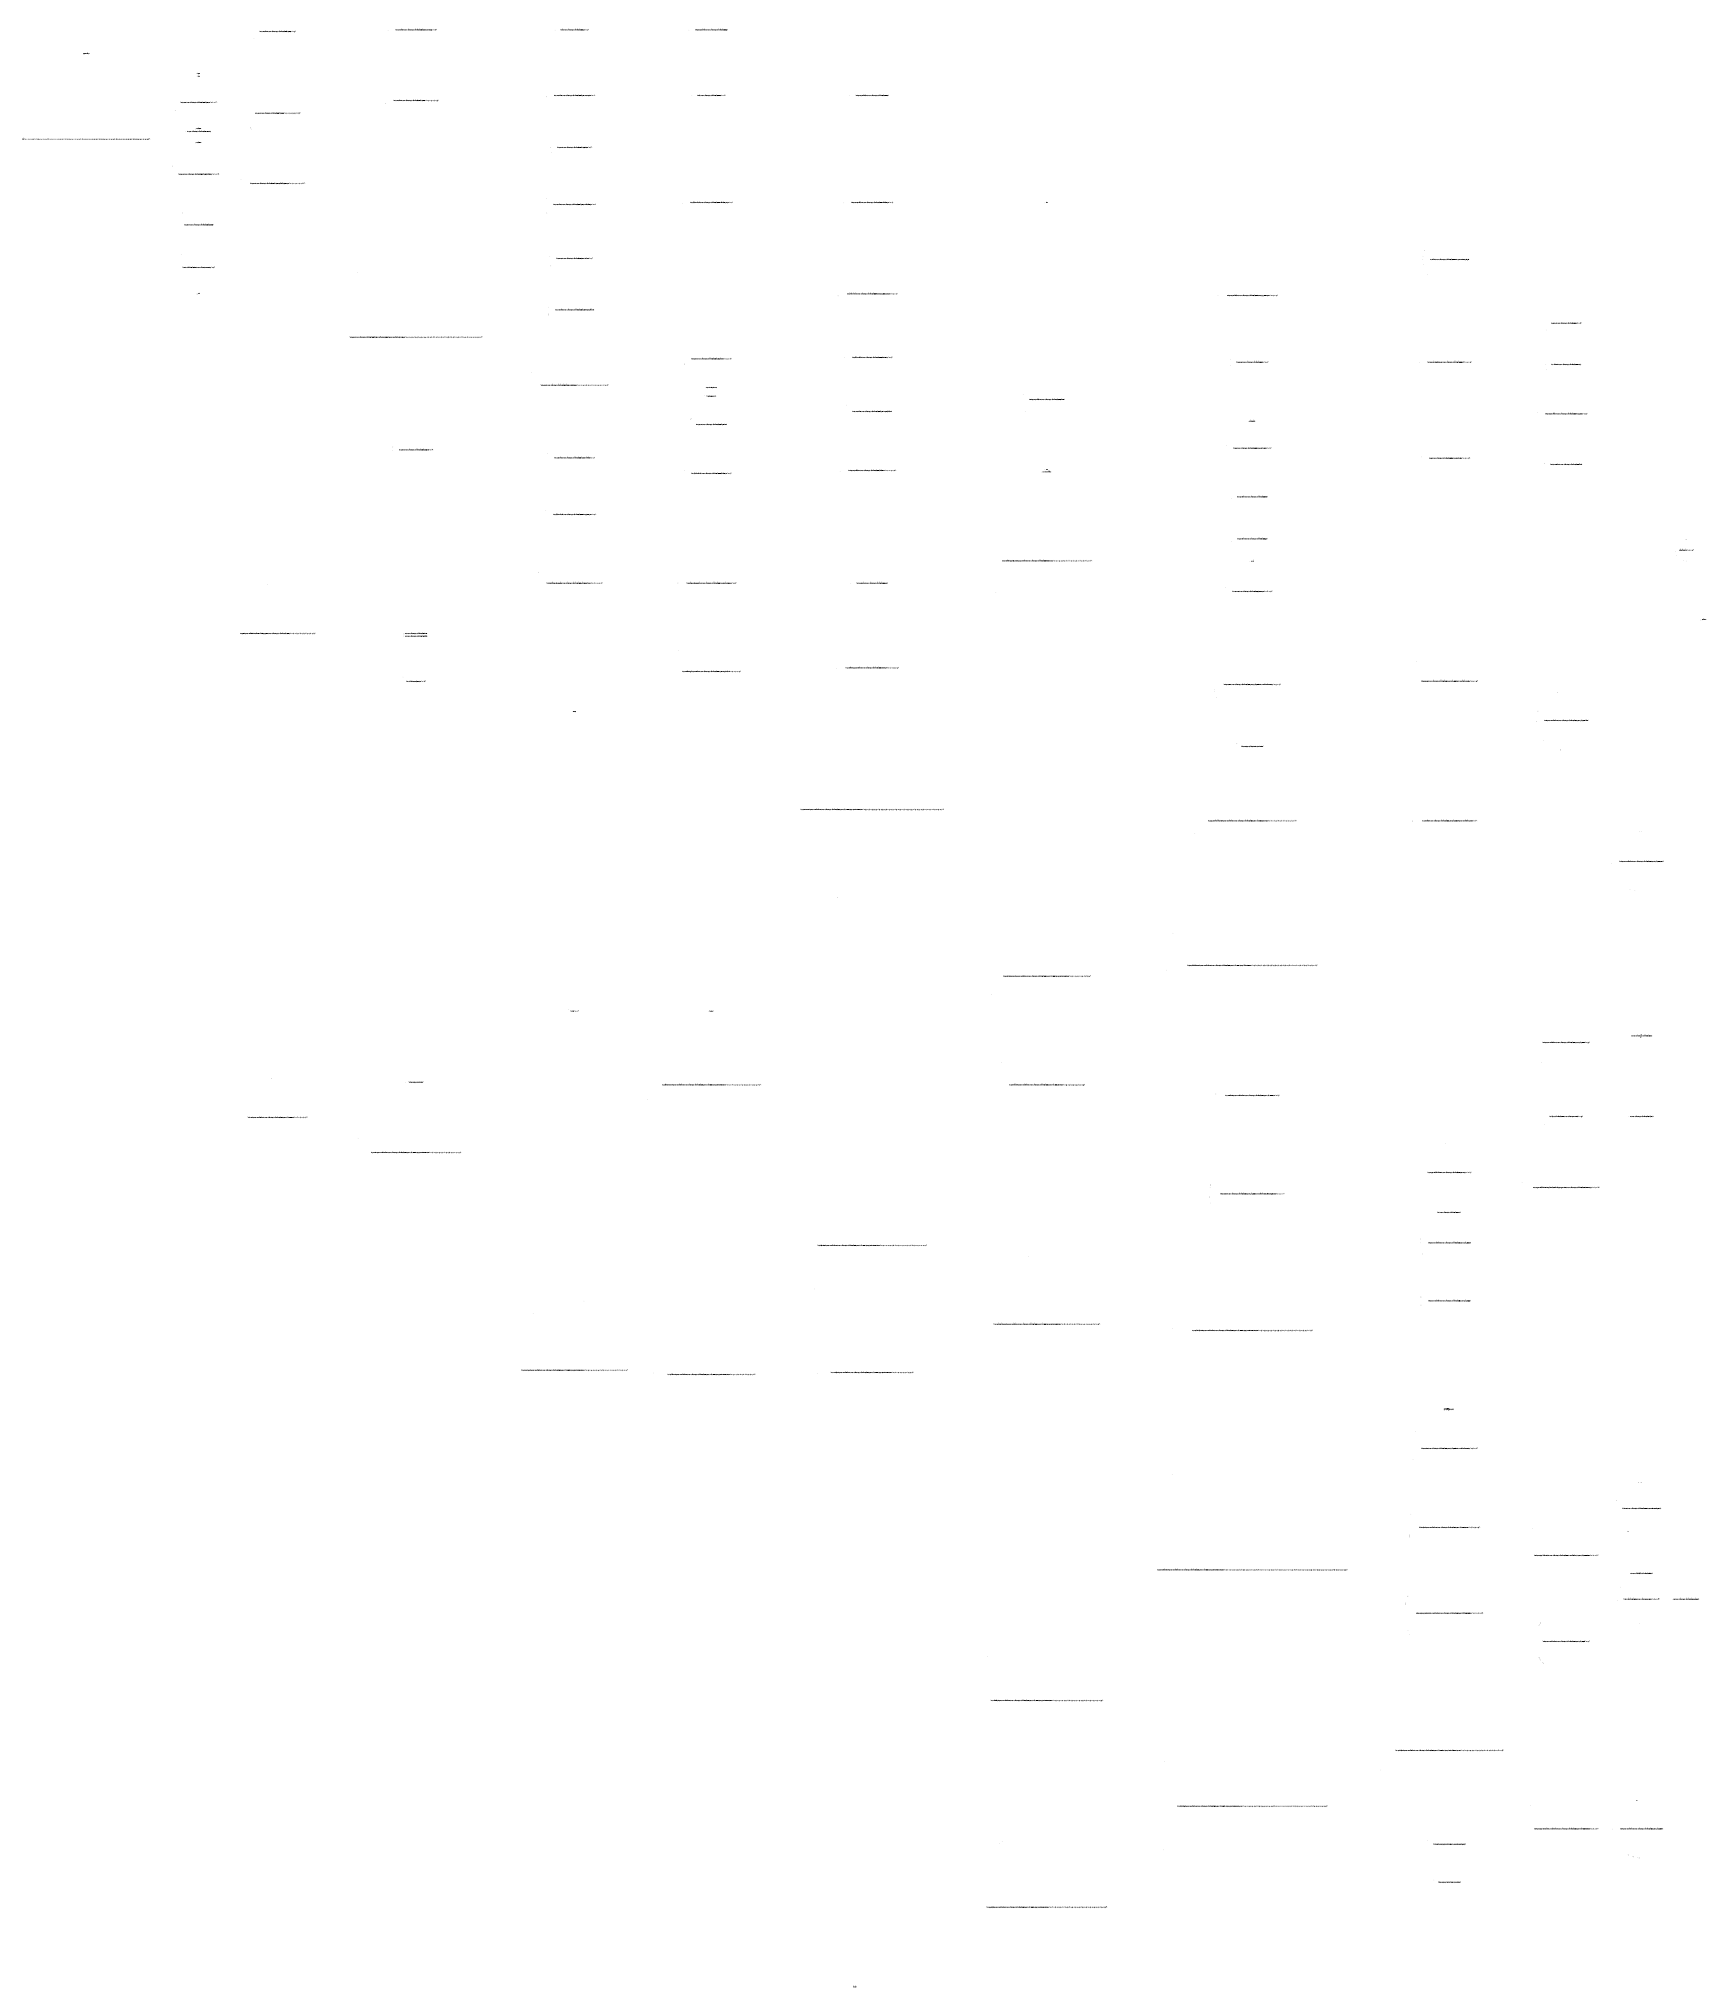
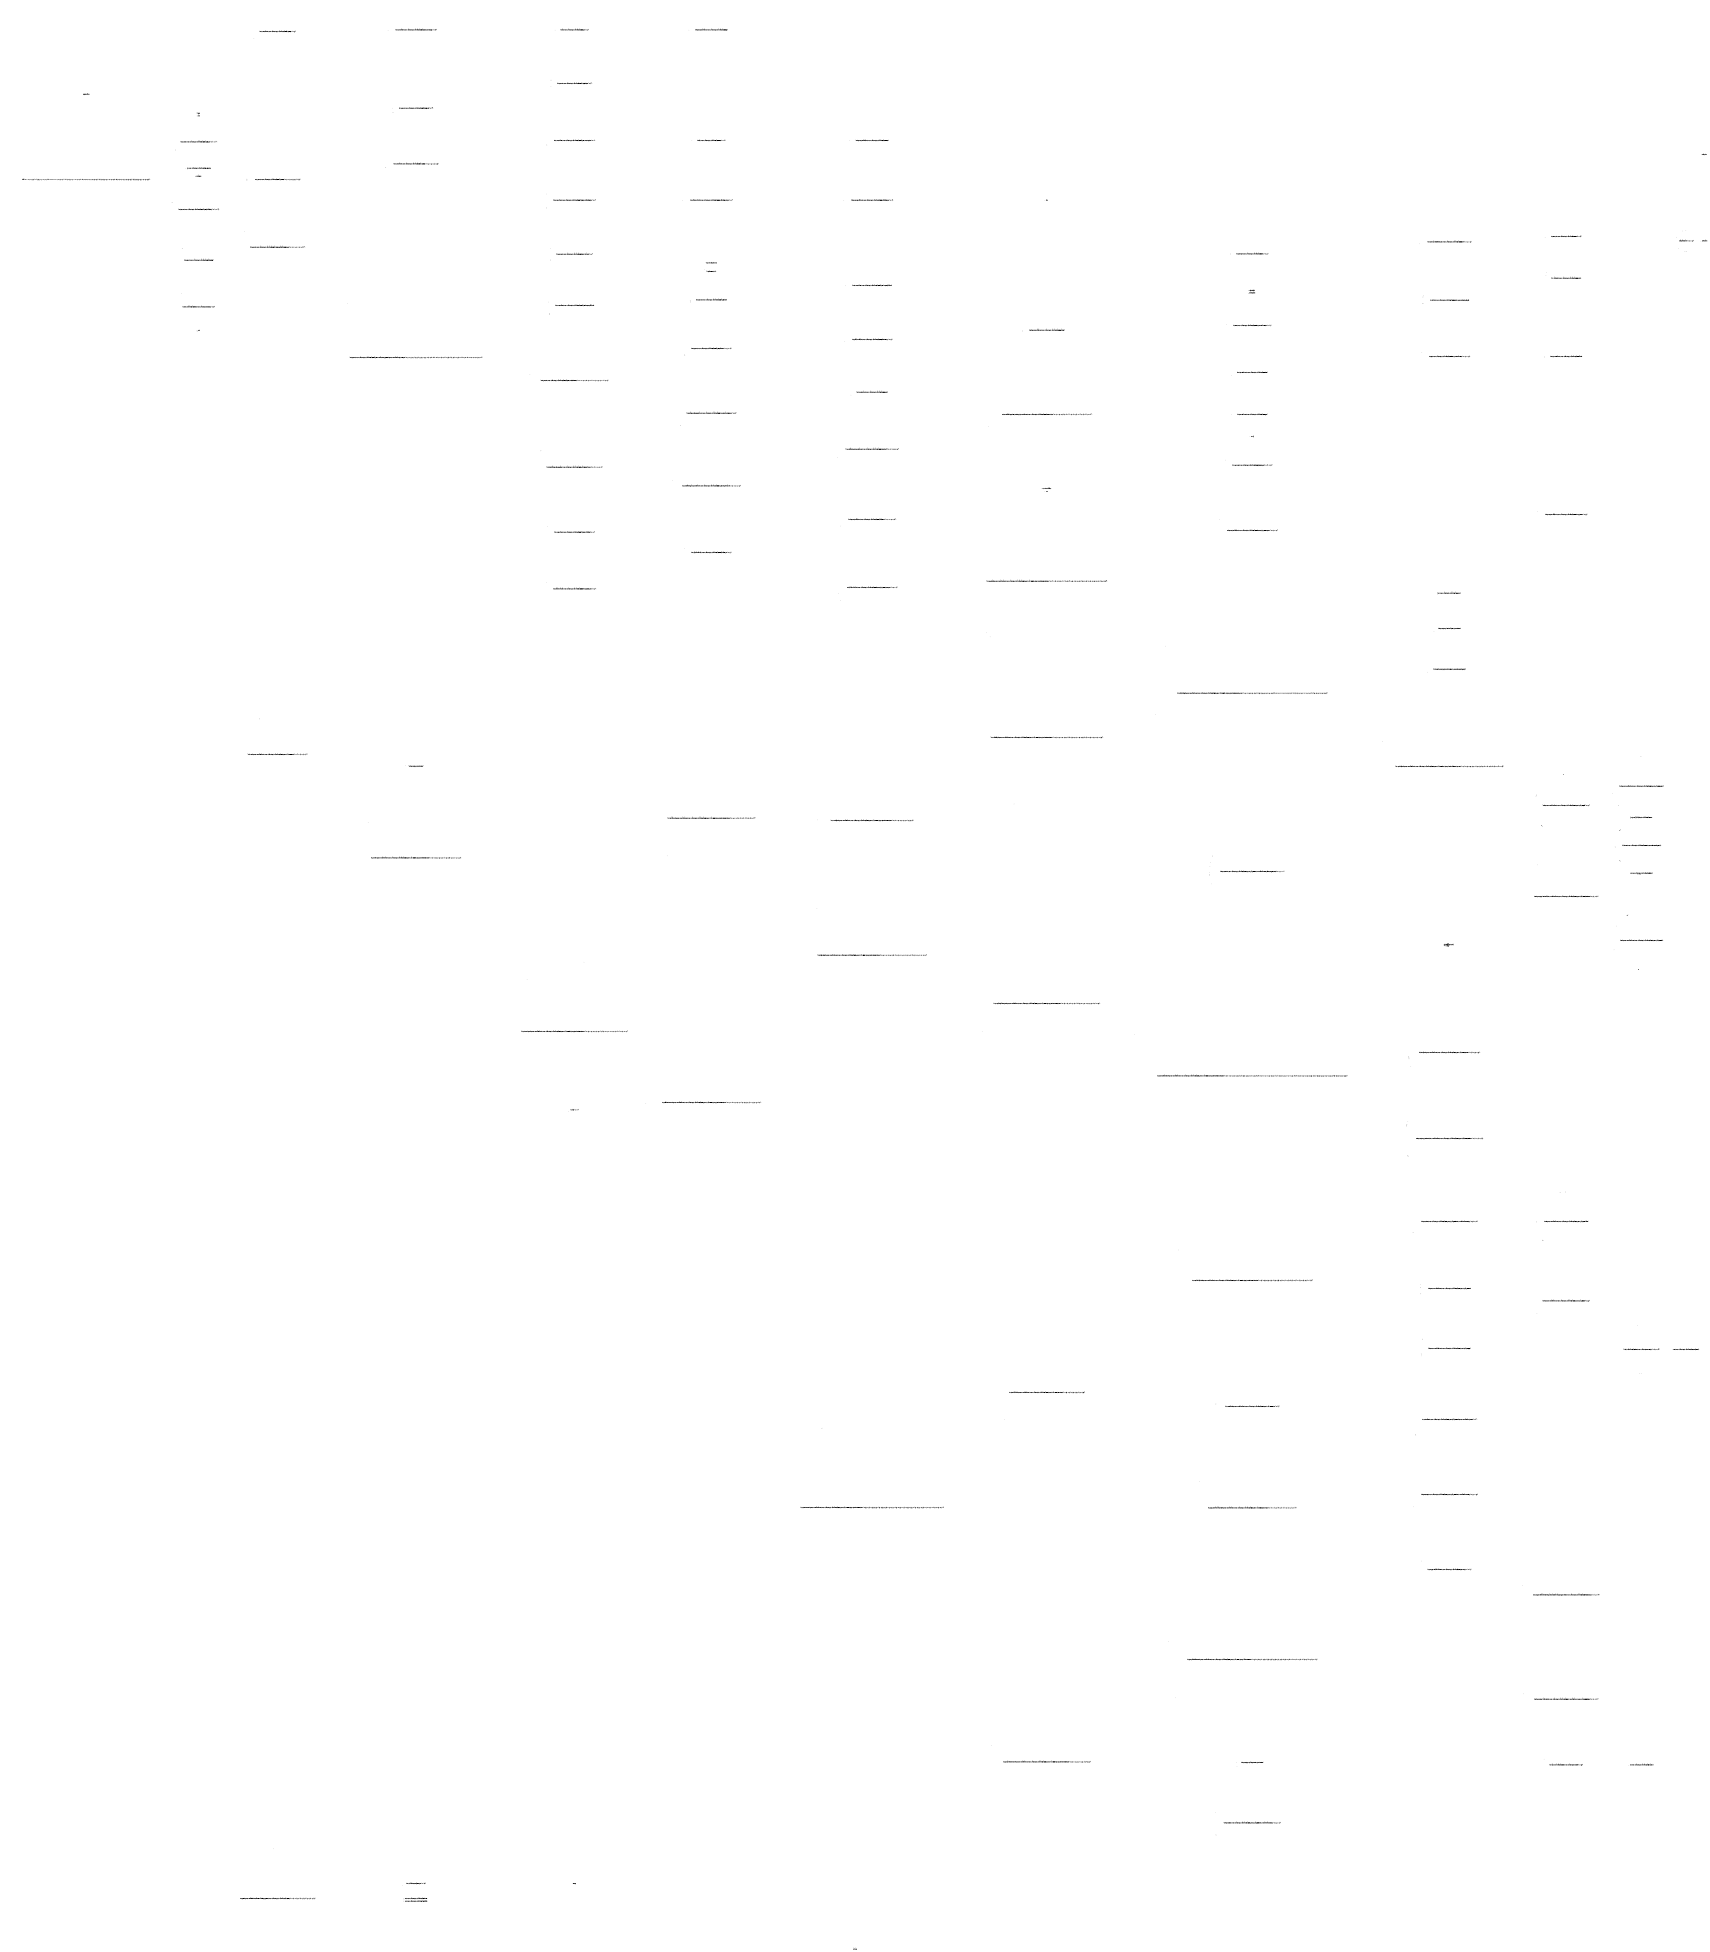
(199, 129) -> none
none -> (1704, 241)
none -> (1252, 291)
(711, 1011) -> none
